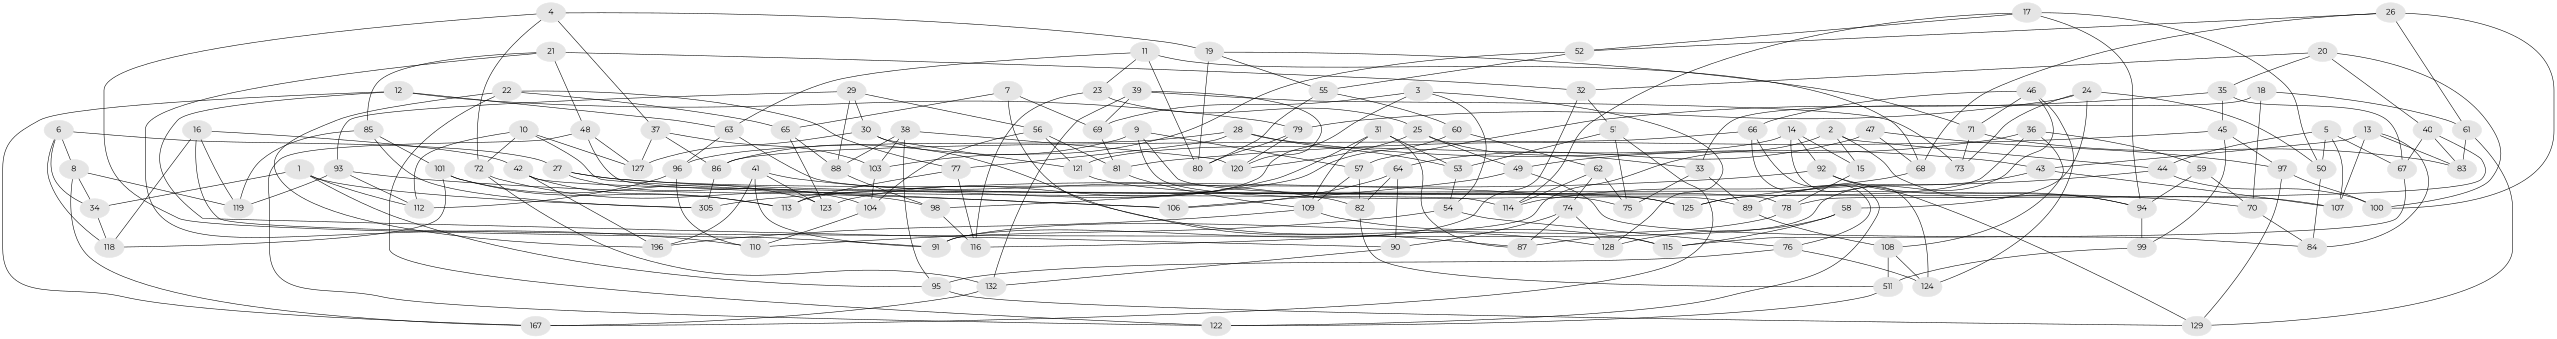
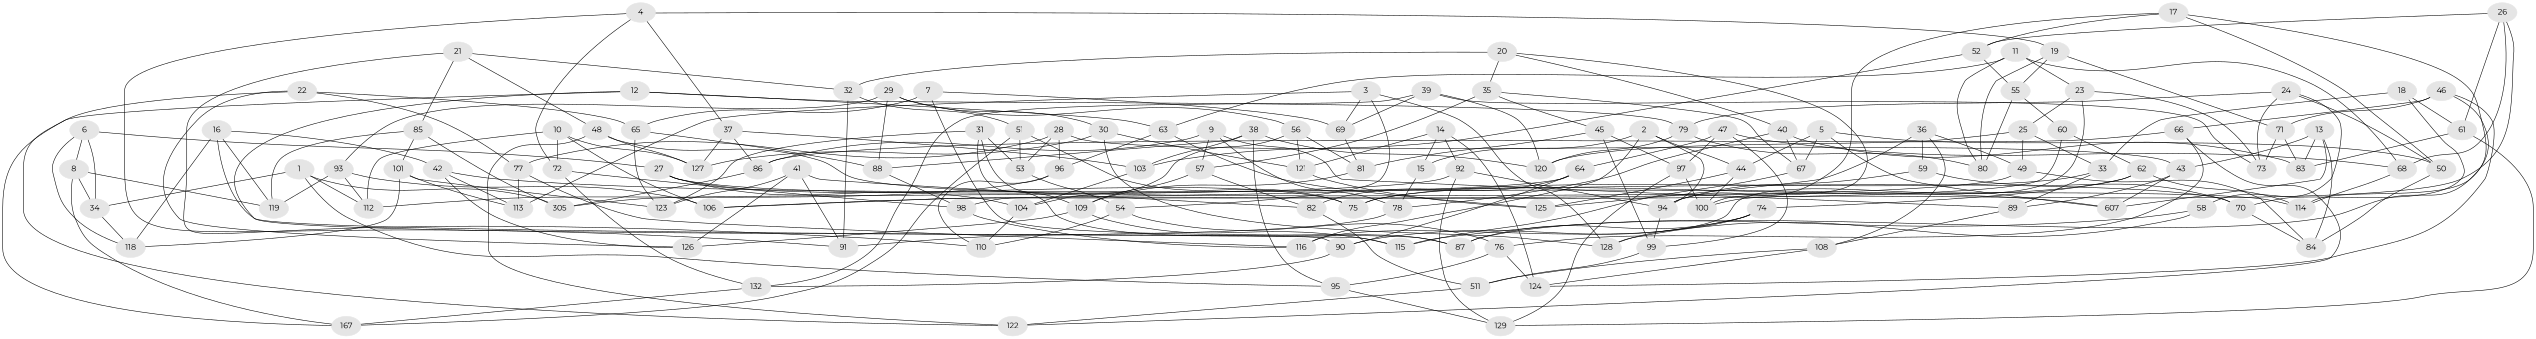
none -> (2184, 107)
(2338, 209) -> (2112, 209)
none -> (1783, 215)
(657, 248) -> (688, 248)
